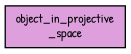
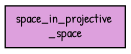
(65, 27) -> (65, 27)
